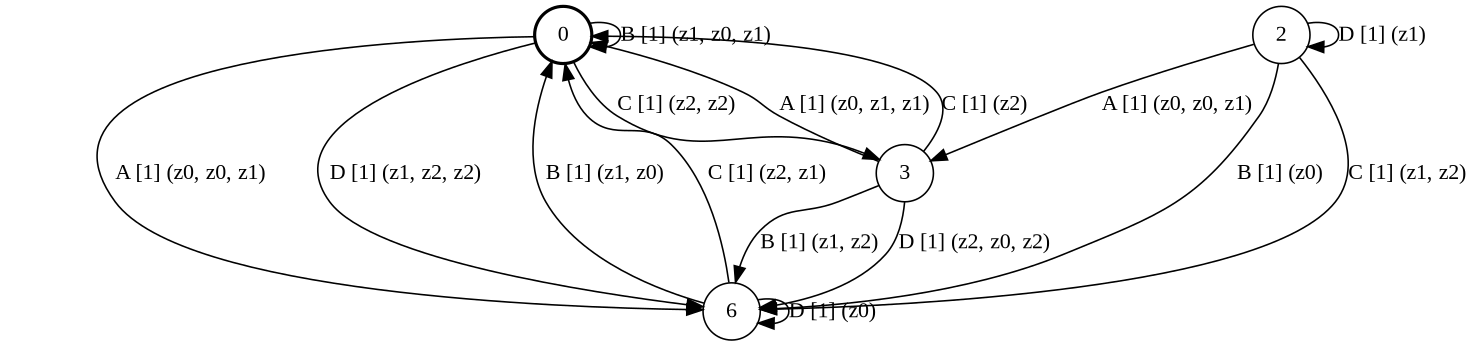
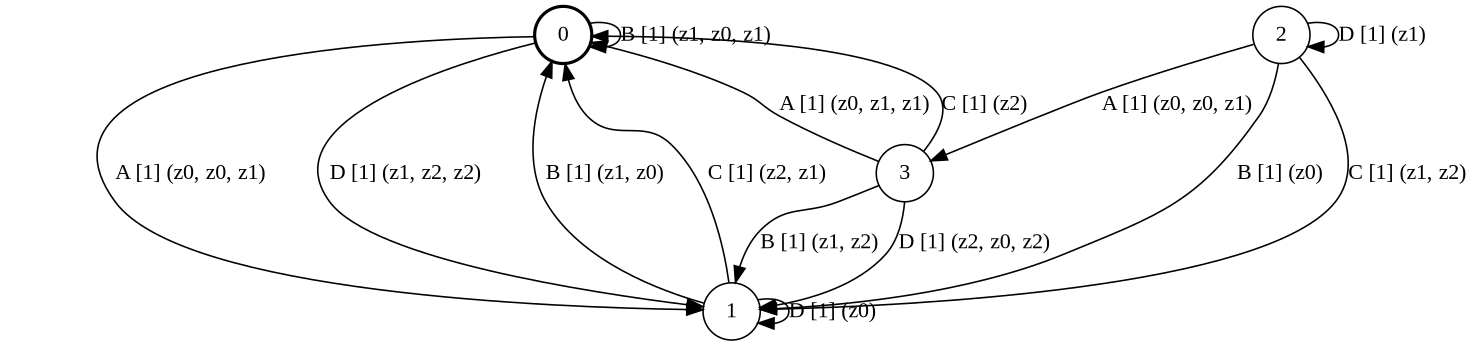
(705, 141) -> none
(732, 311) -> (732, 311)
